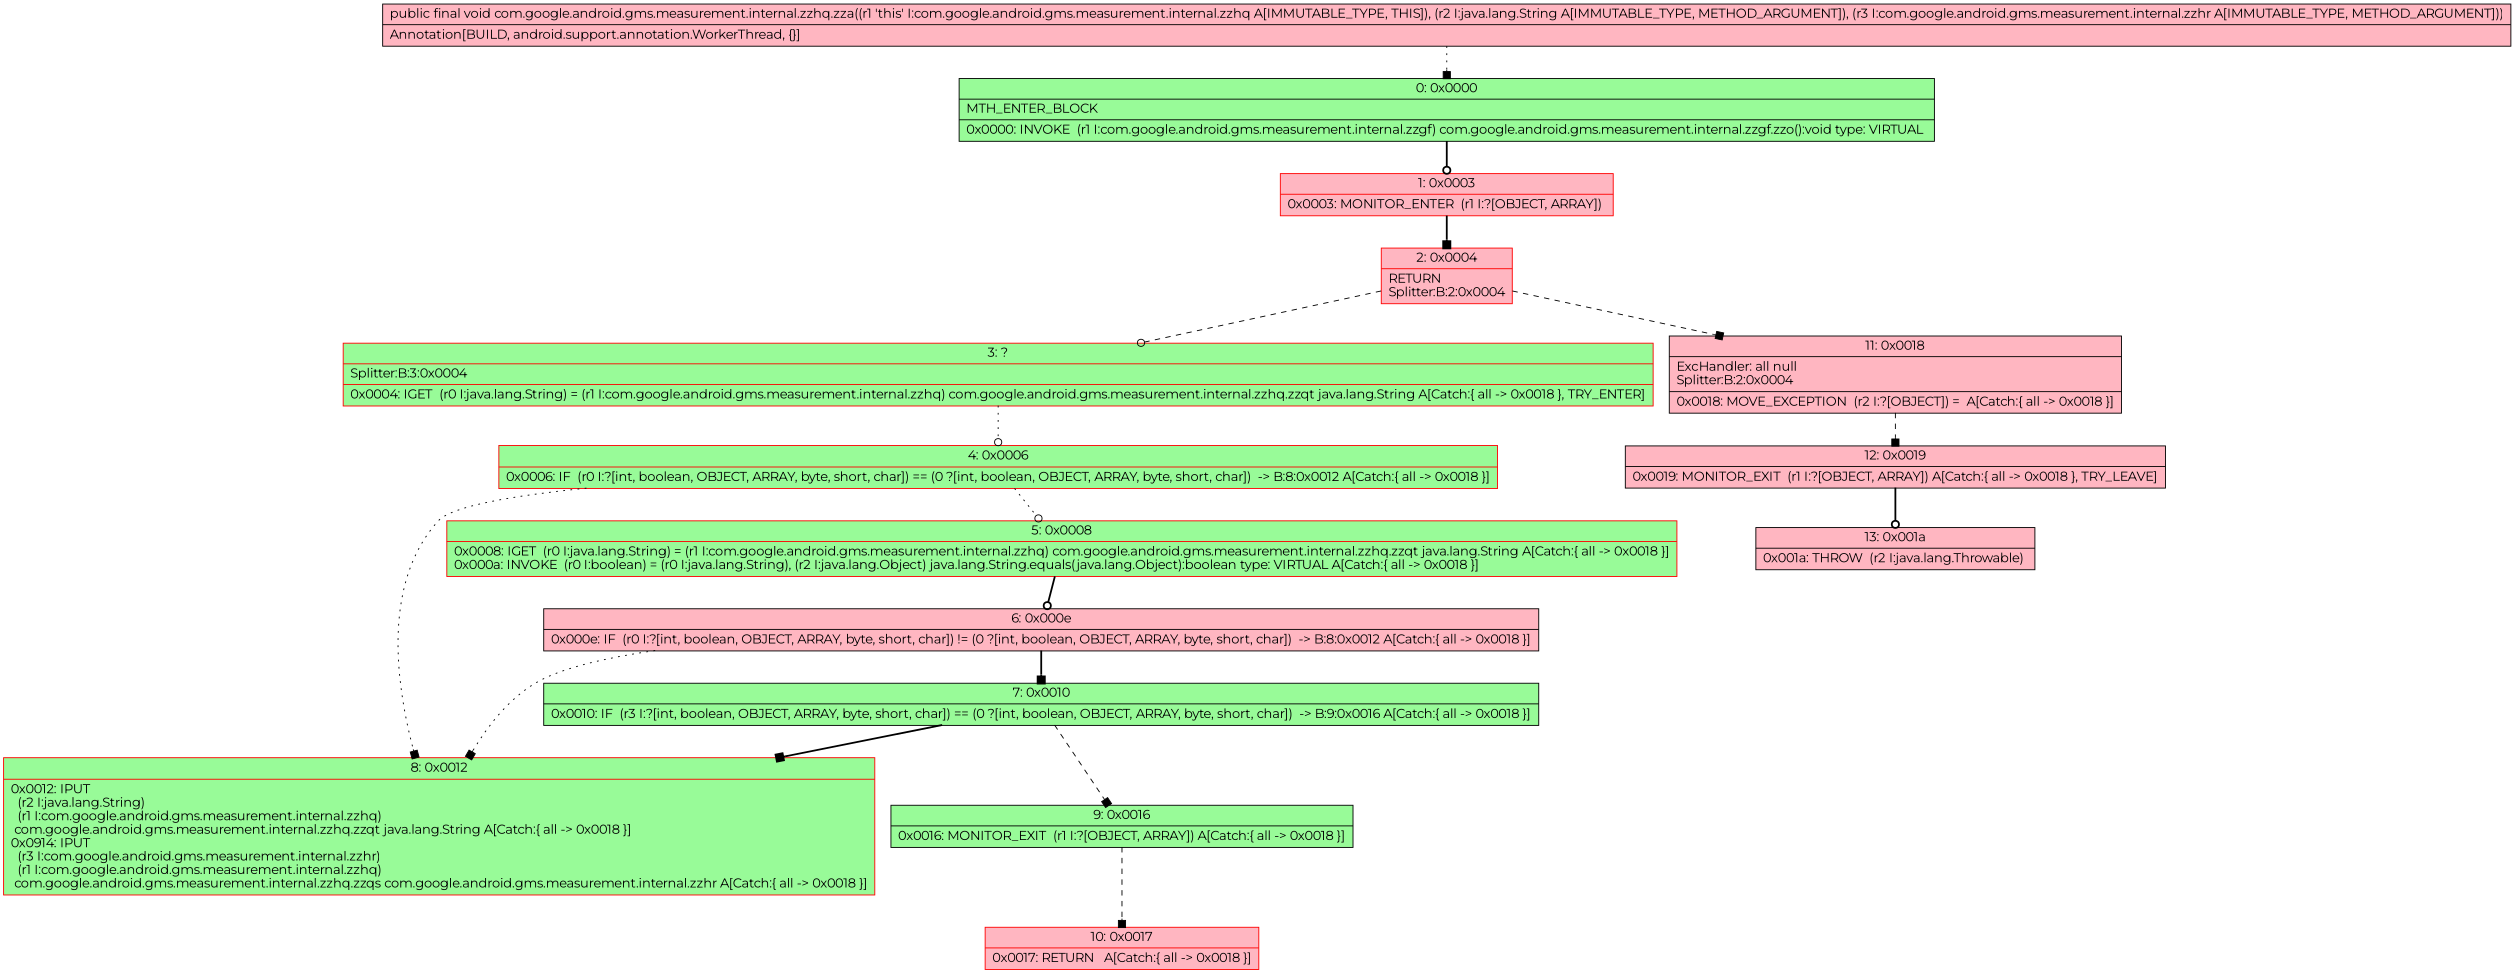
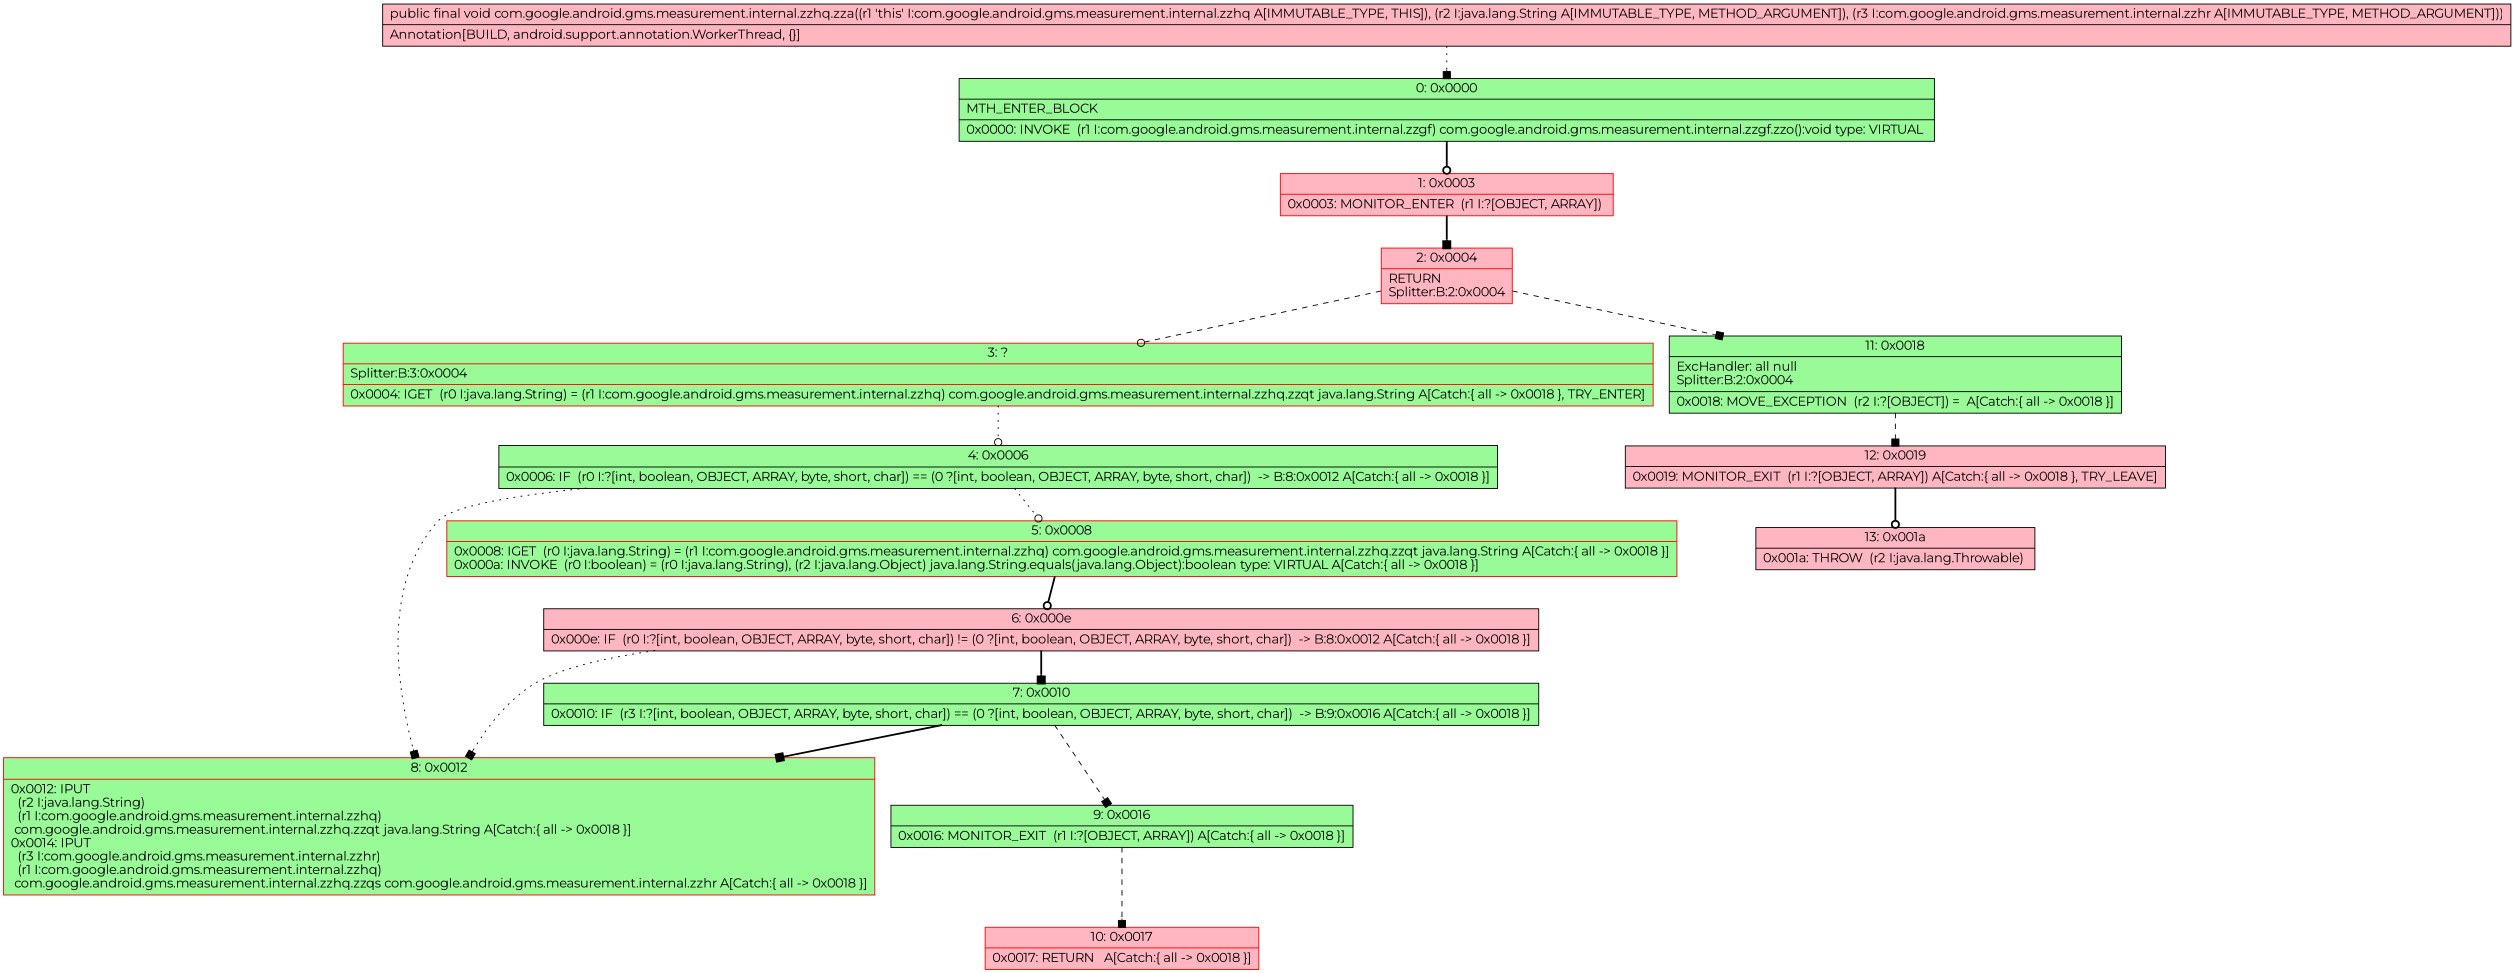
(1895, 375) -> (1895, 375)
(998, 467) -> (998, 467)
(54, 843) -> (54, 843)
